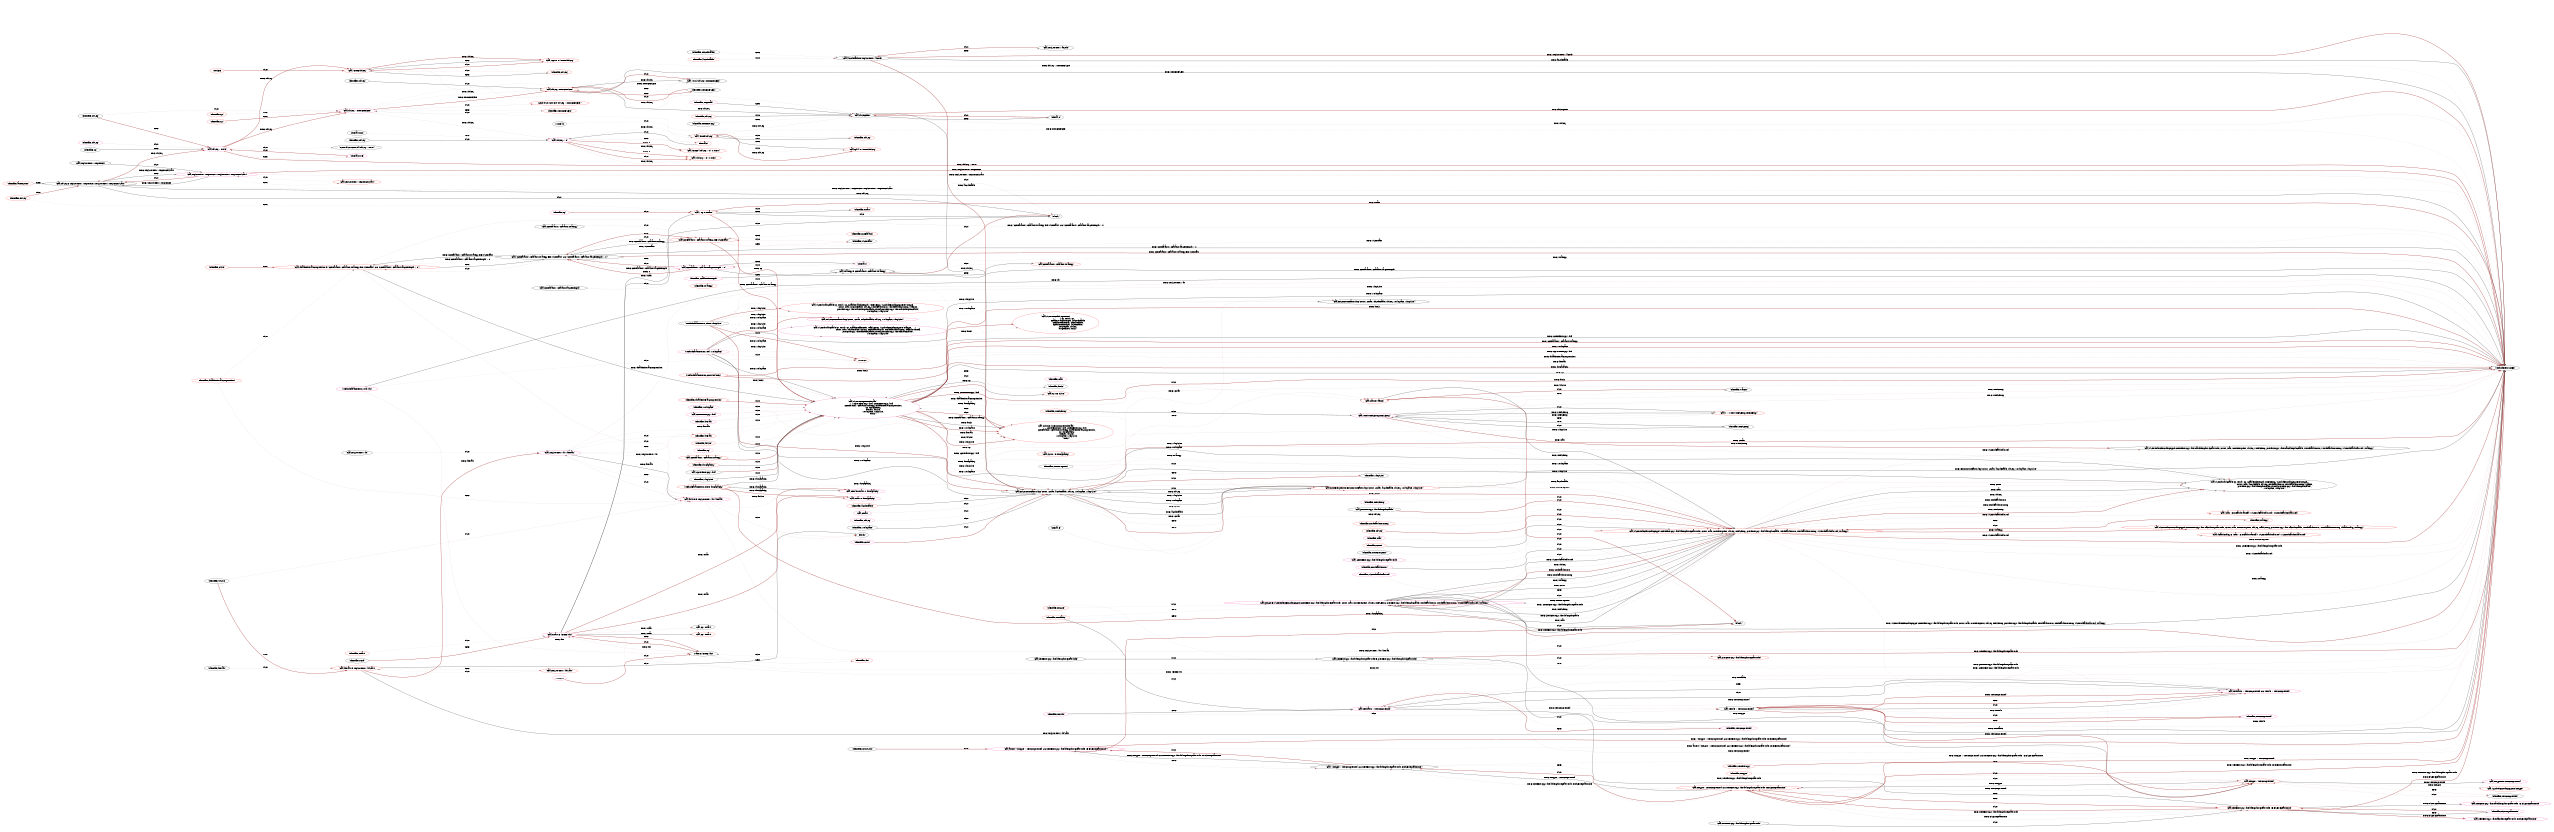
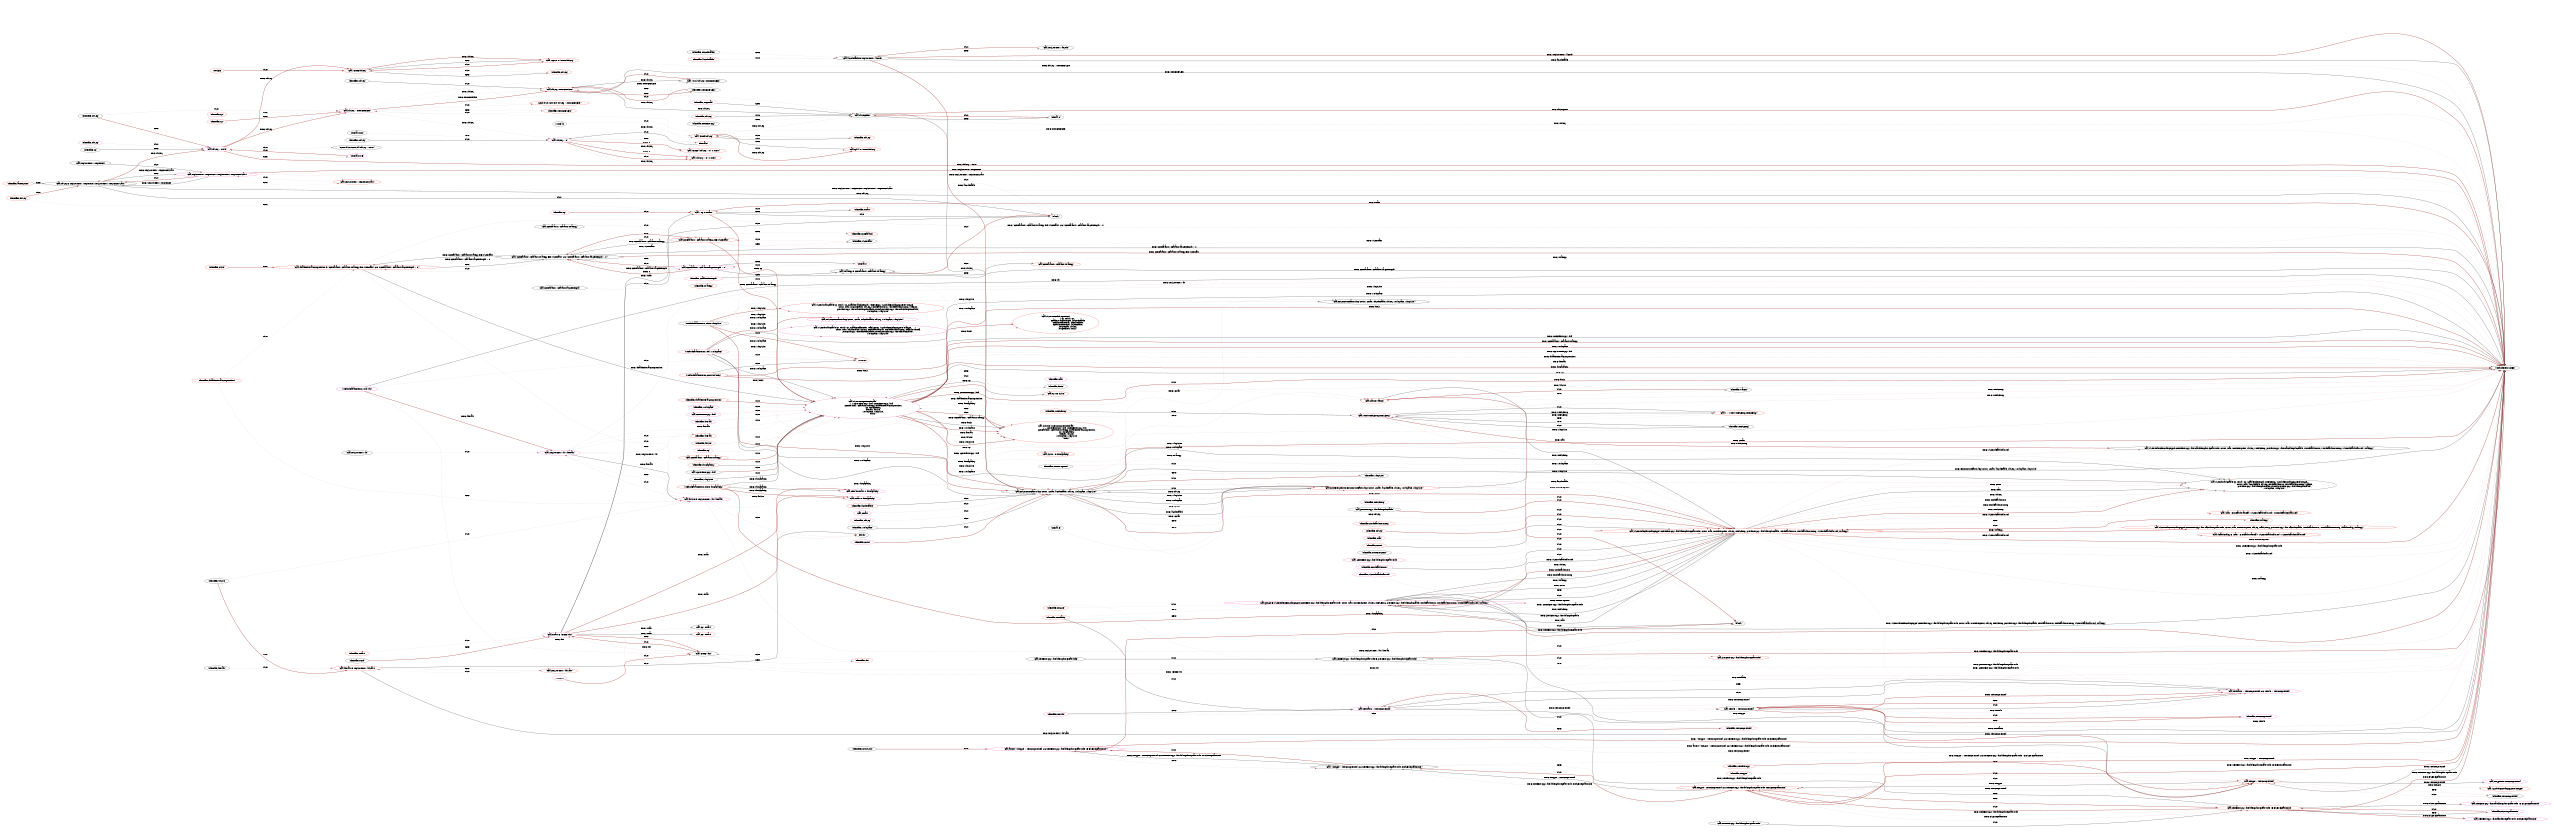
(789, 236) -> (780, 232)
none -> (783, 364)
(441, 566) -> (458, 421)
(703, 654) -> (703, 654)
none -> (2477, 698)
